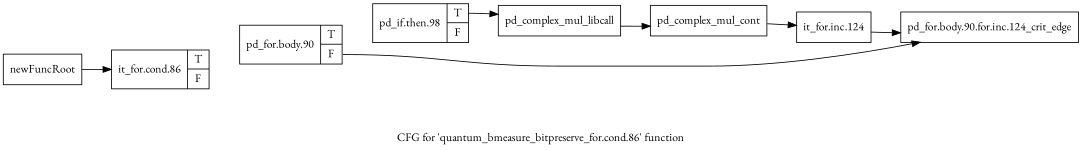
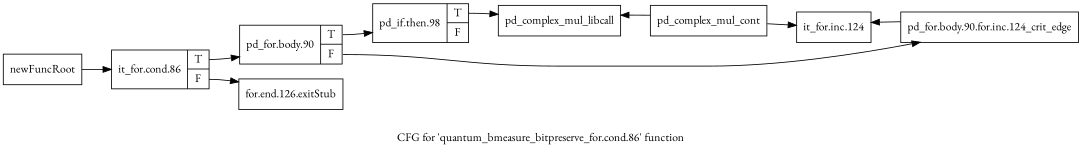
(631, 26) -> (640, 15)
(882, 32) -> (890, 22)
none -> (354, 34)
none -> (220, 59)
none -> (291, 94)
